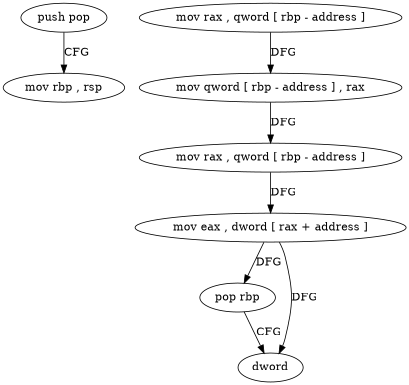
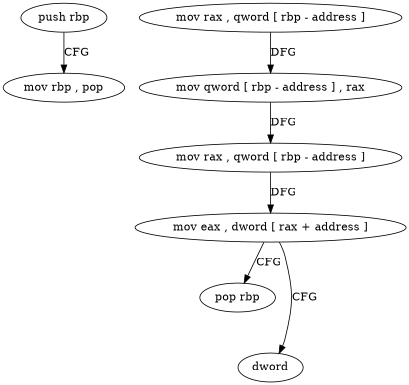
(64, 18) -> (64, 18)
(64, 88) -> (64, 88)
(269, 263) -> (269, 263)
(305, 298) -> (305, 298)
(252, 329) -> none
